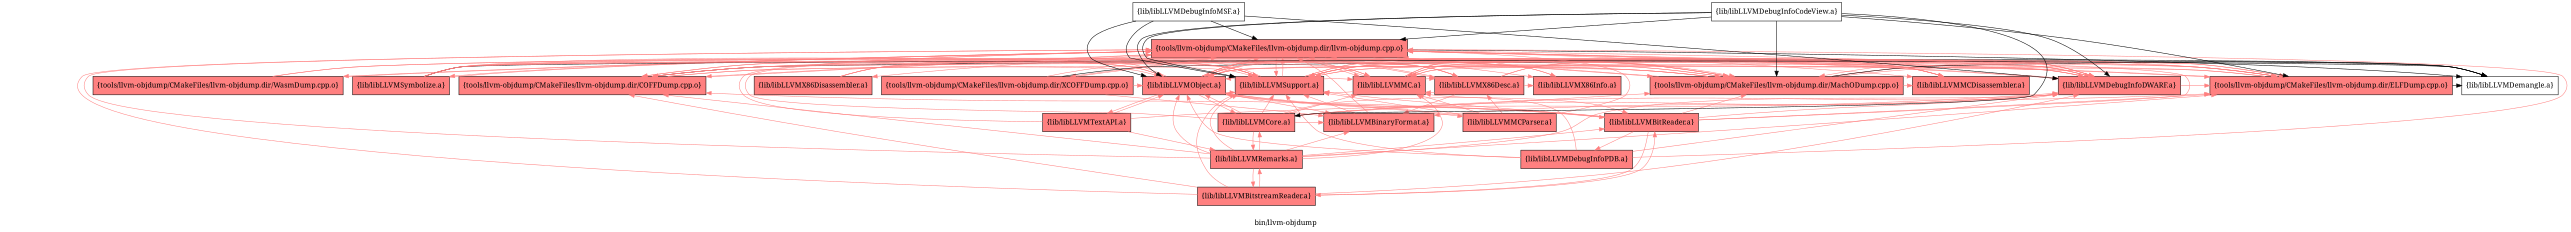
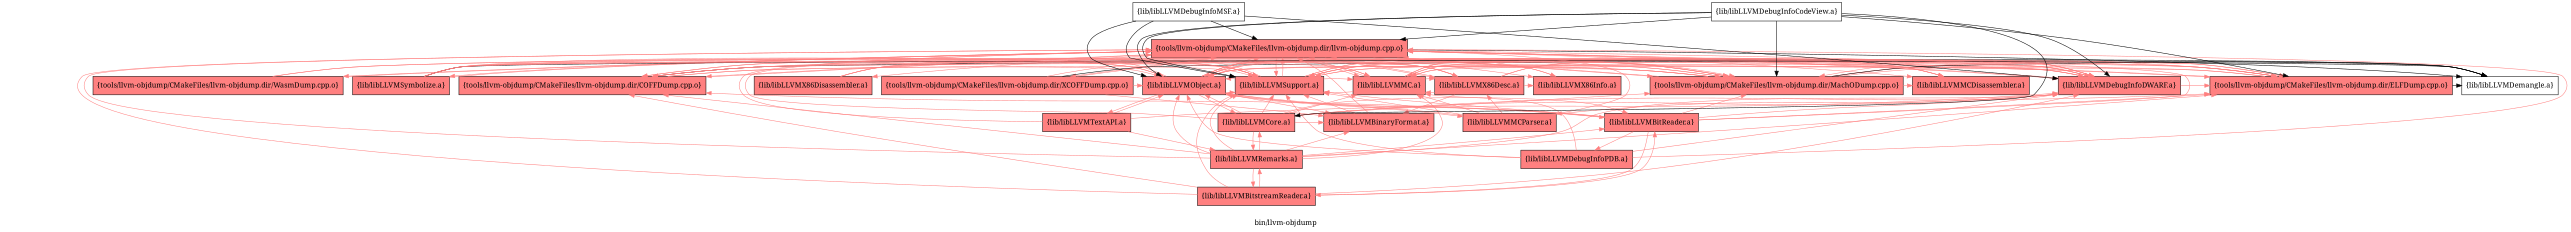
(1629, 61) -> none
(1749, 105) -> (1810, 103)
